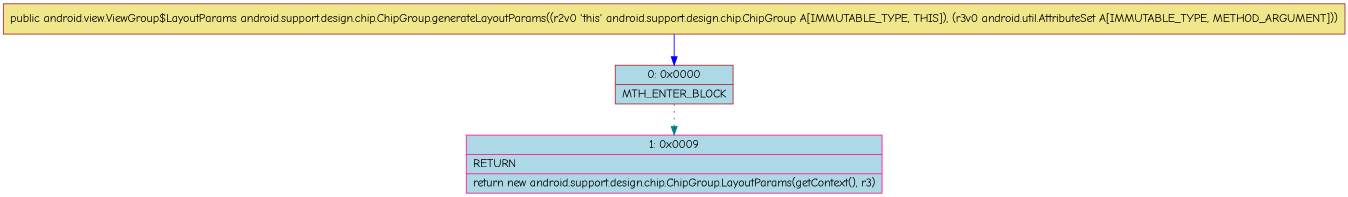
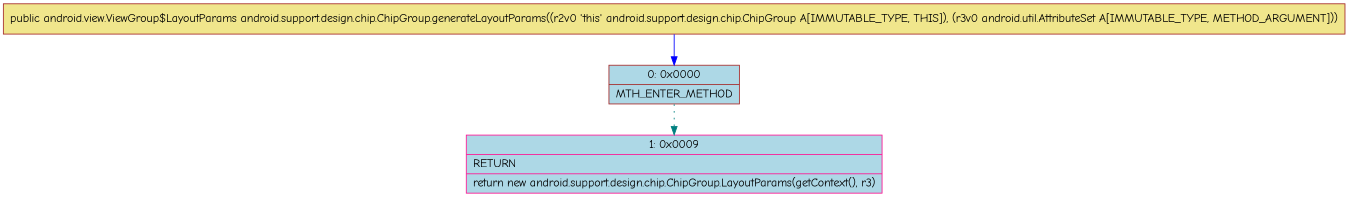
(674, 94) -> (674, 94)
